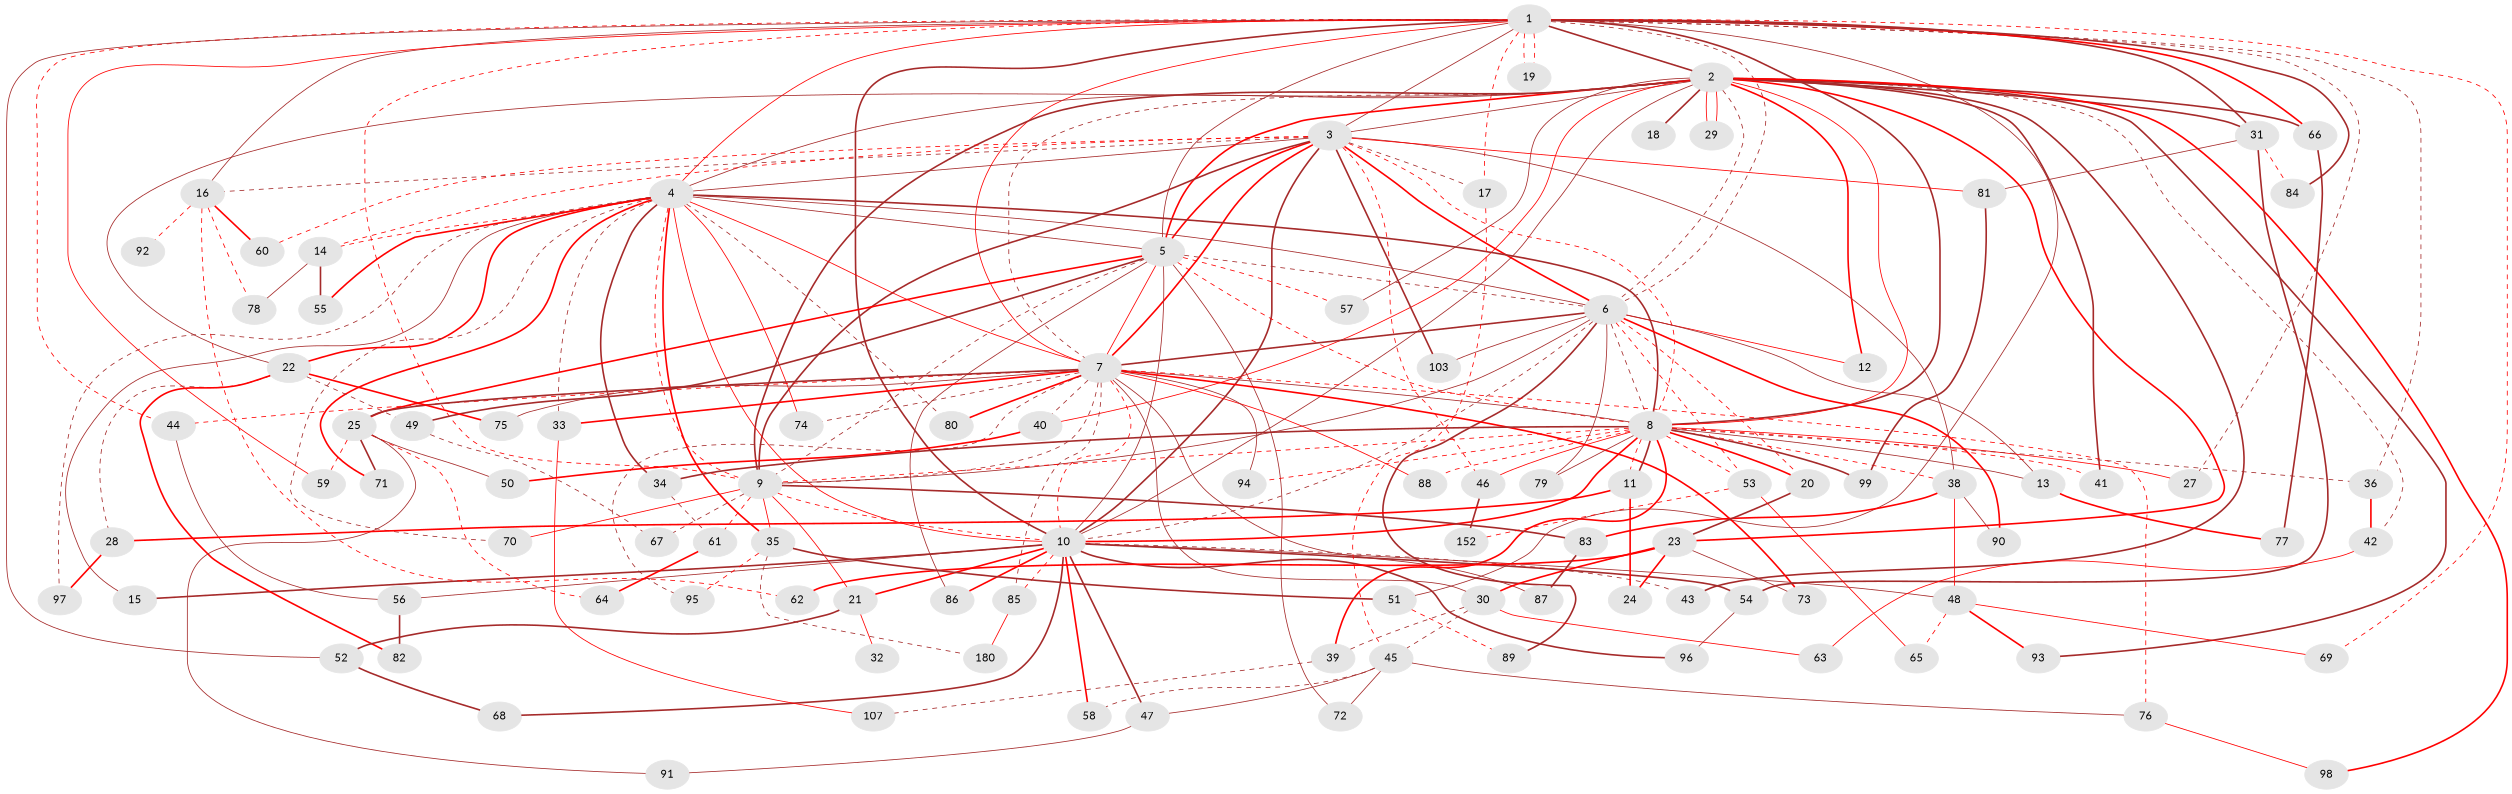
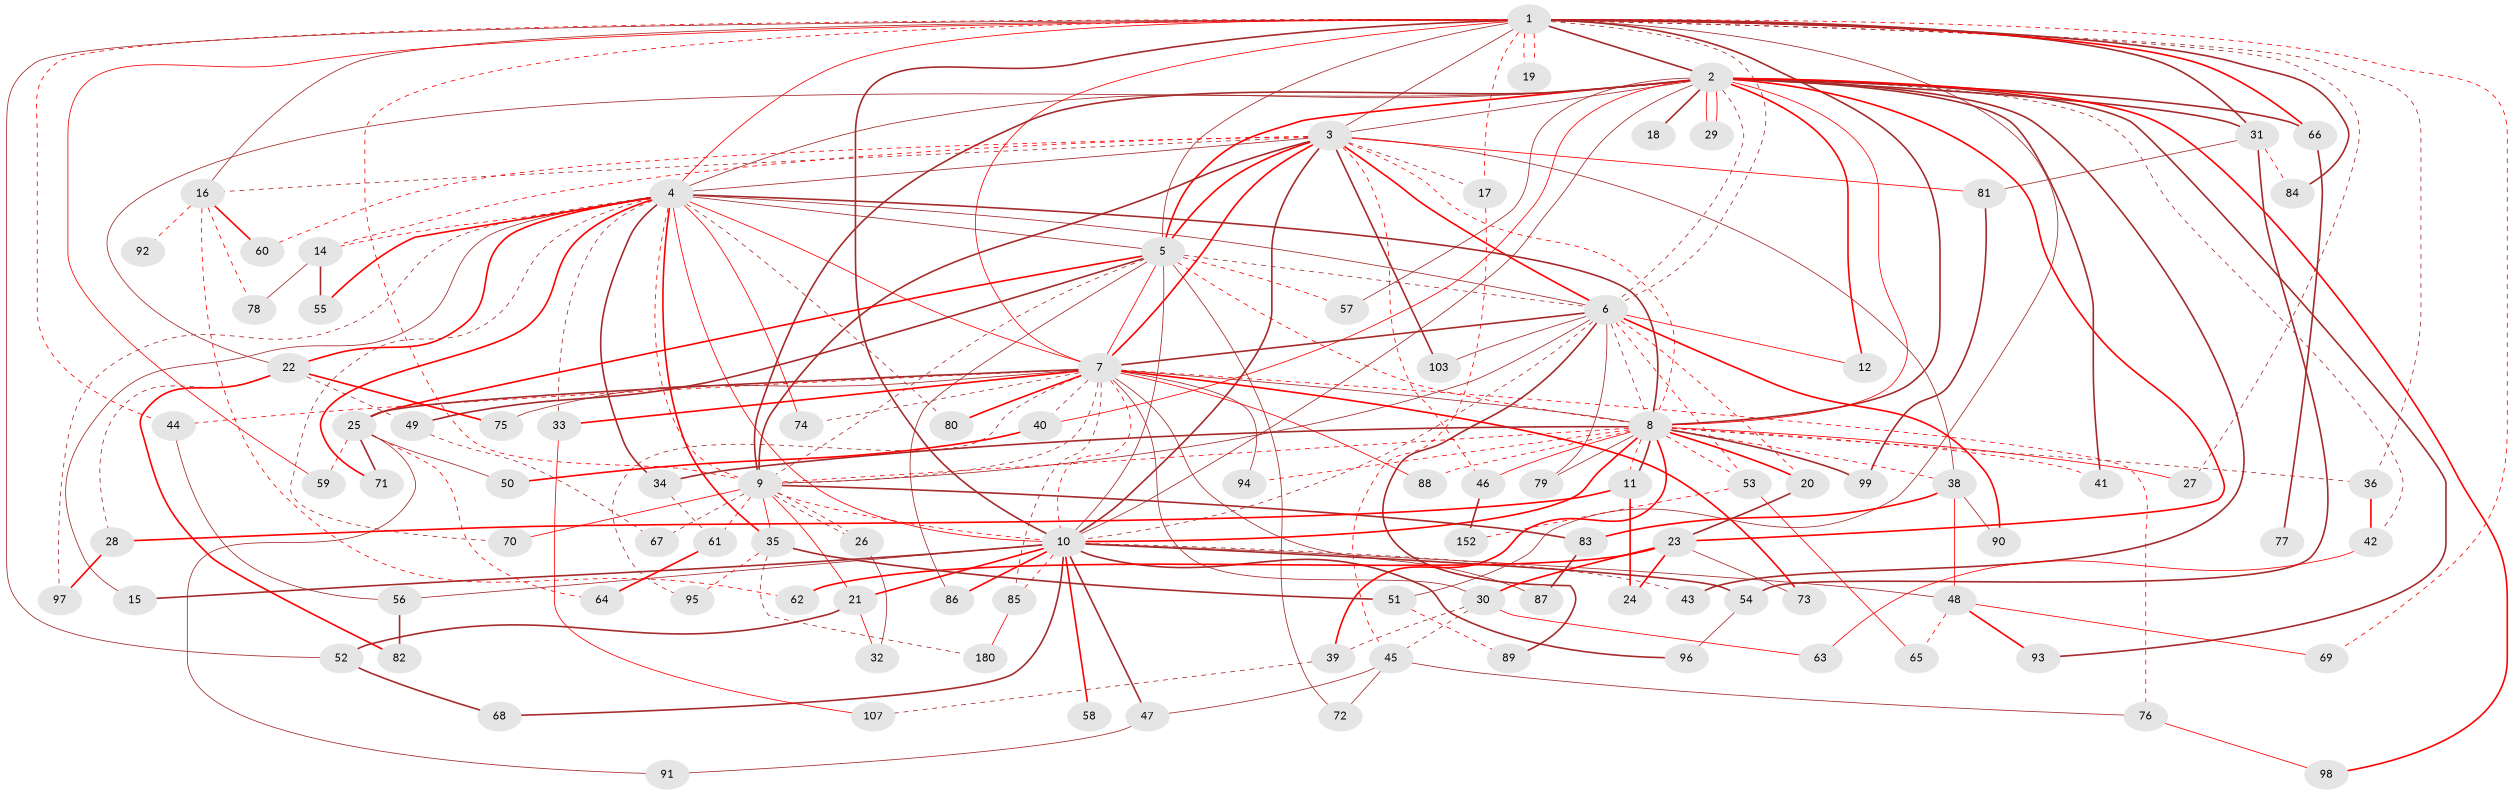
(1213, 103) -> none
(2043, 484) -> none
none -> (862, 542)
(1240, 688) -> none
